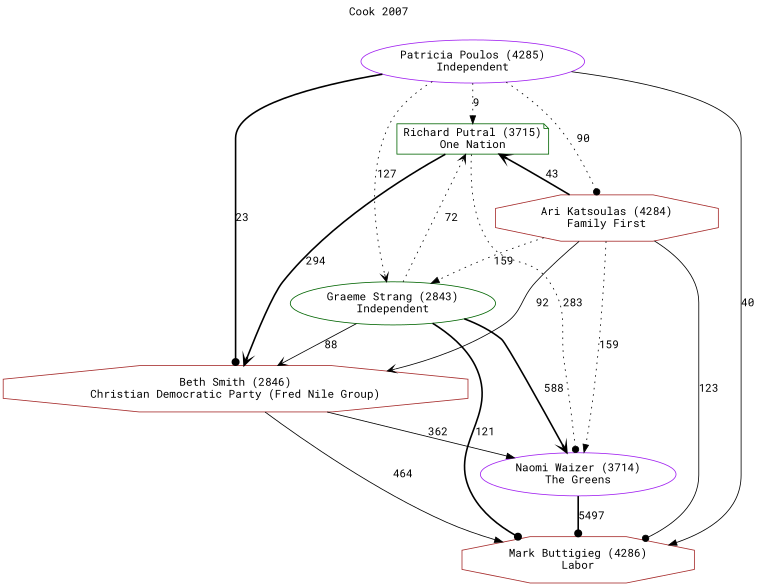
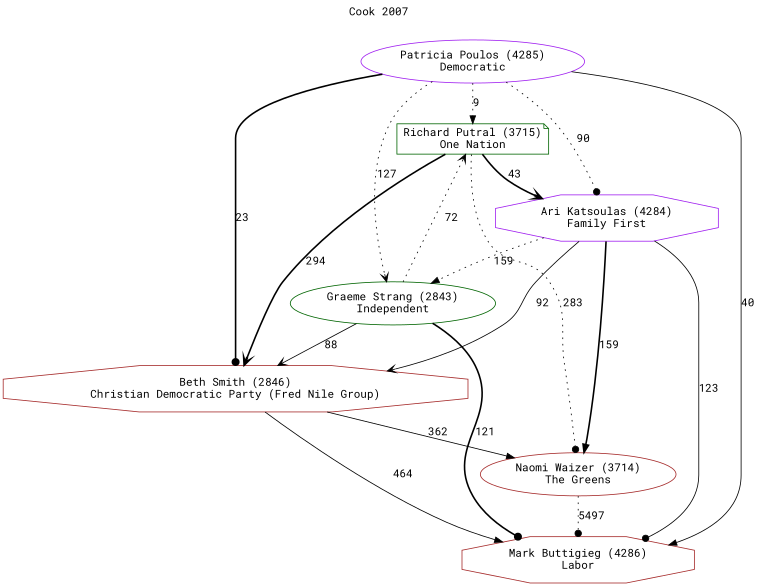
(473, 61) -> (473, 61)
(538, 176) -> (505, 179)
(607, 218) -> (607, 218)
(599, 343) -> (599, 343)
(523, 373) -> none
(578, 474) -> (578, 474)
(578, 513) -> (578, 513)
